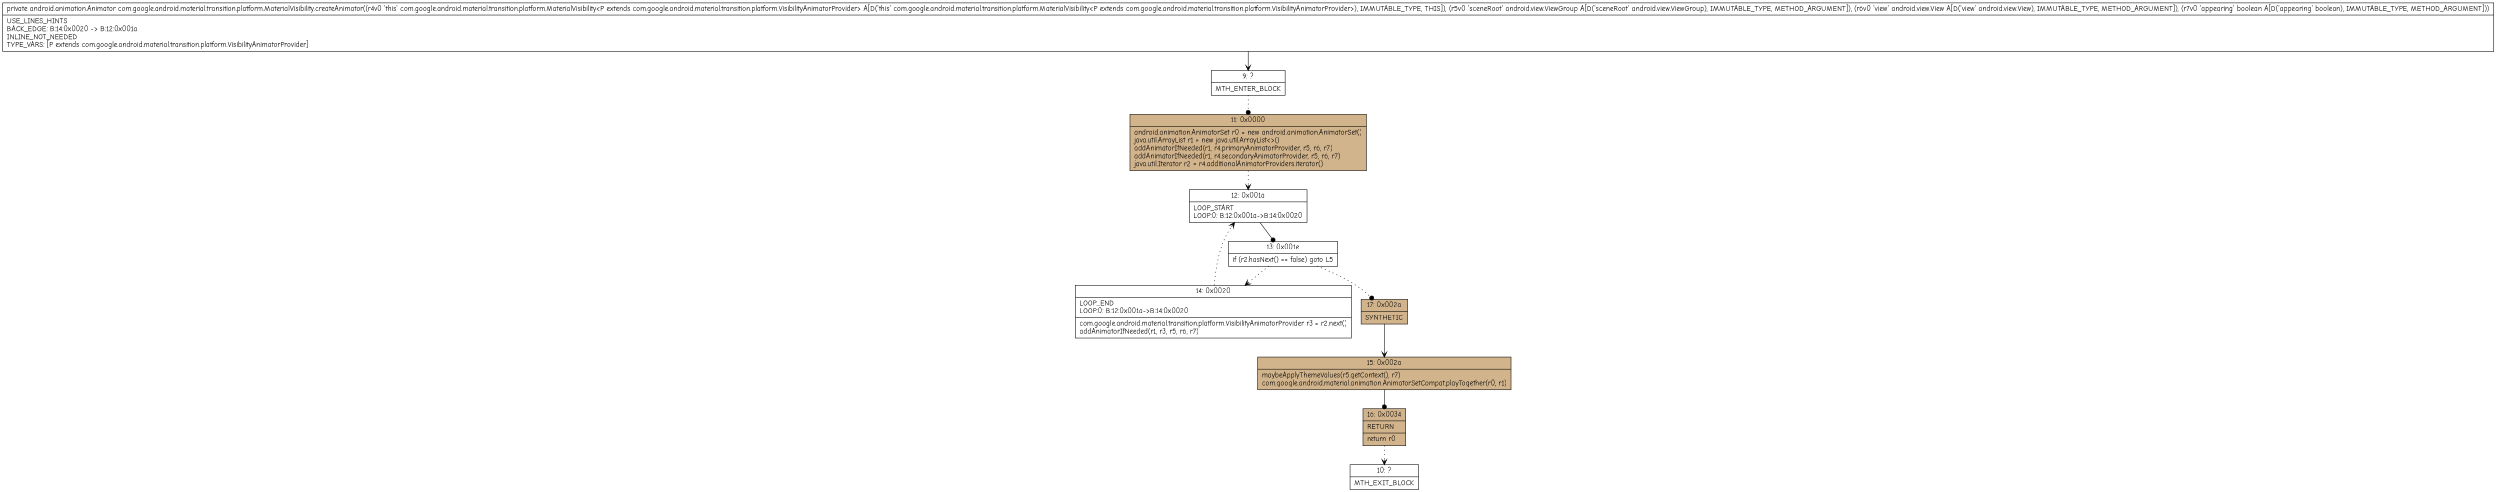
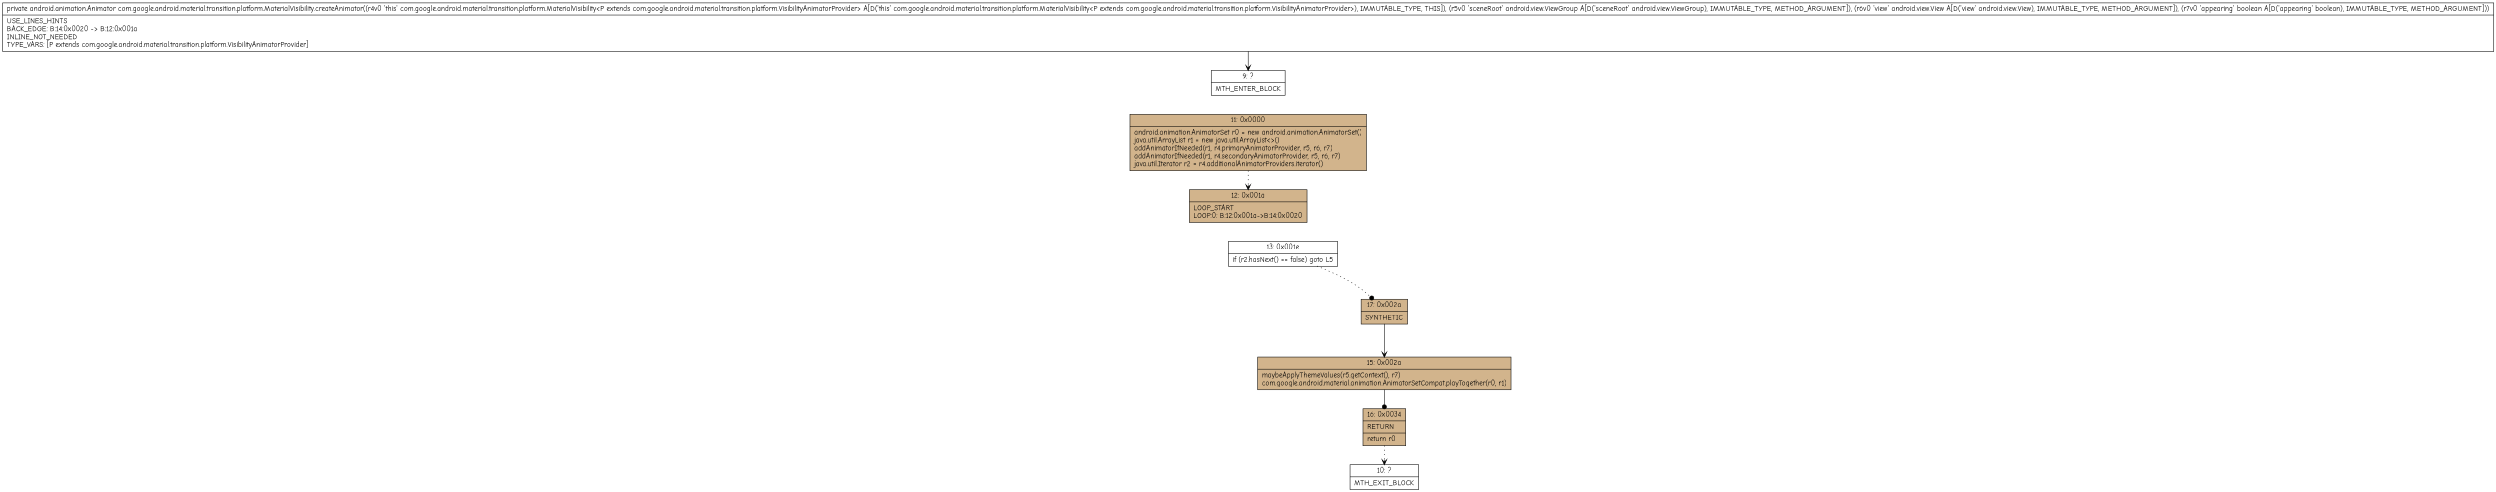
(1248, 103) -> none
(1248, 206) -> (1248, 206)
(1266, 230) -> none
(1213, 312) -> none
